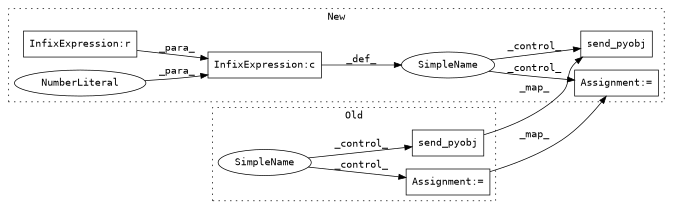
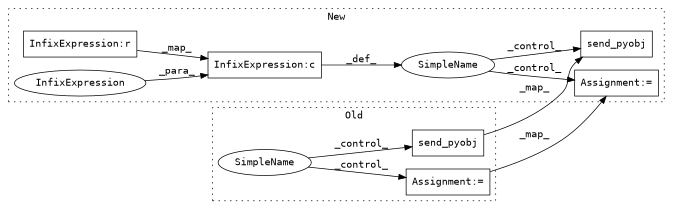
(177, 48) -> (177, 48)
(80, 83) -> (80, 83)
